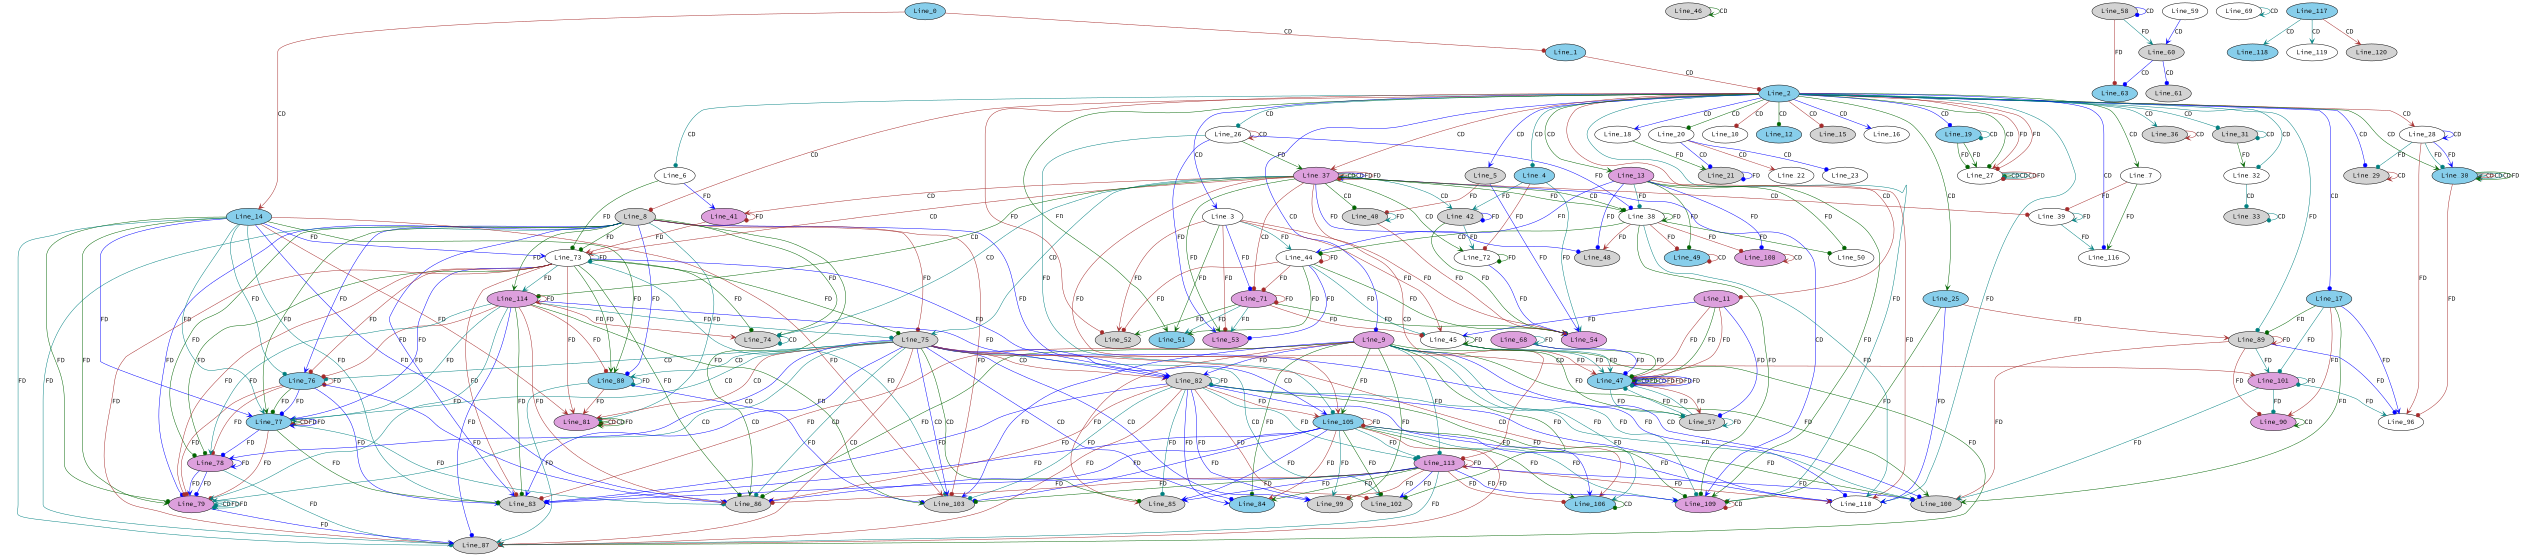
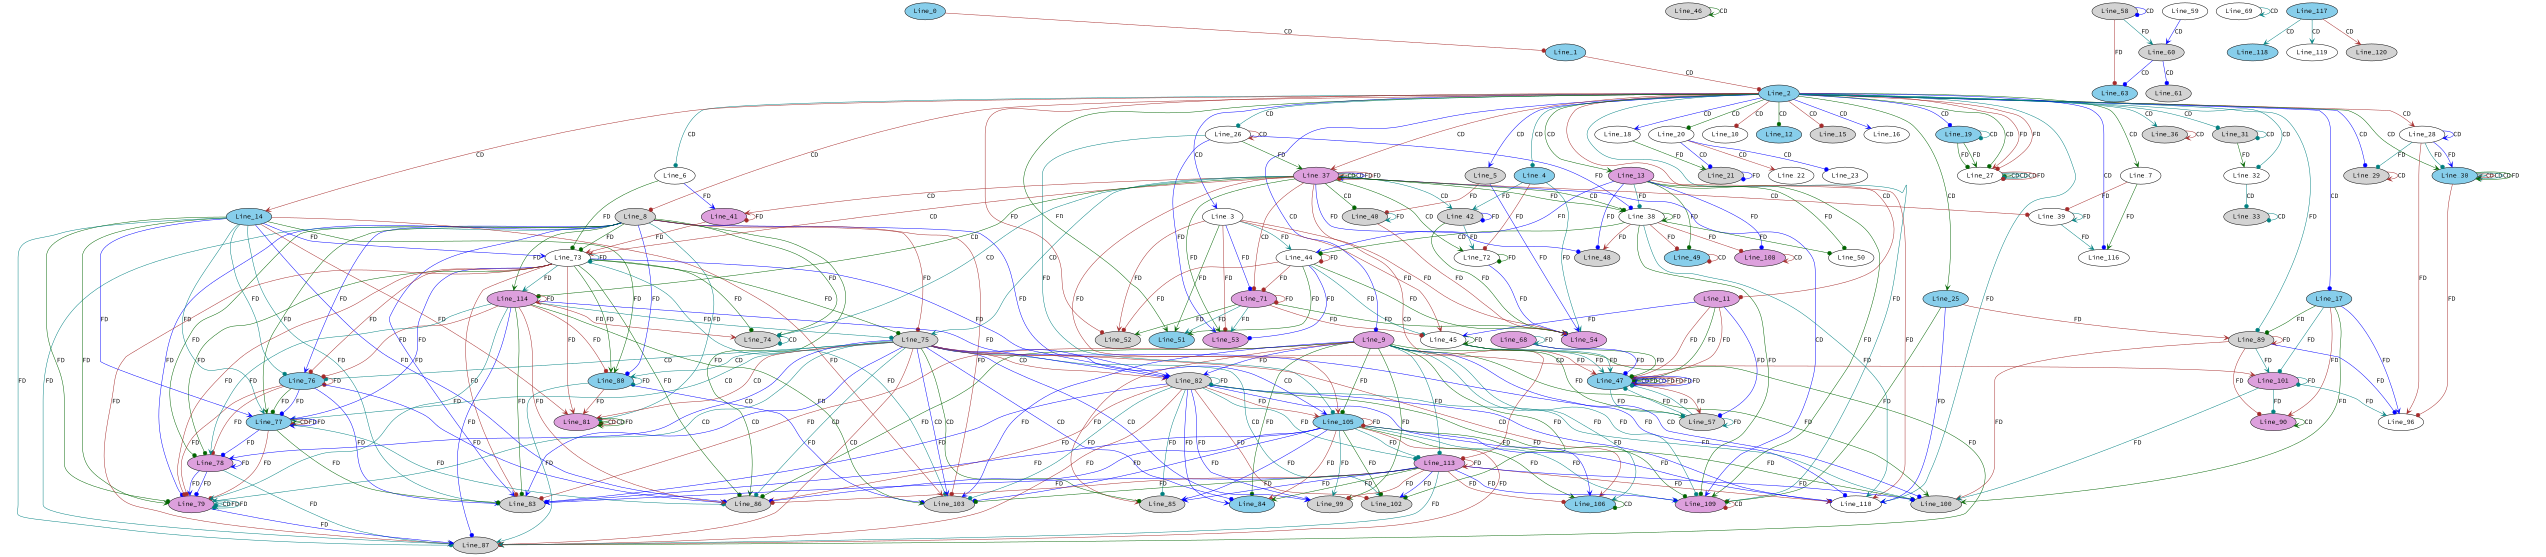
(510, 22) -> (671, 114)
(1357, 379) -> (1357, 379)
(412, 390) -> none
